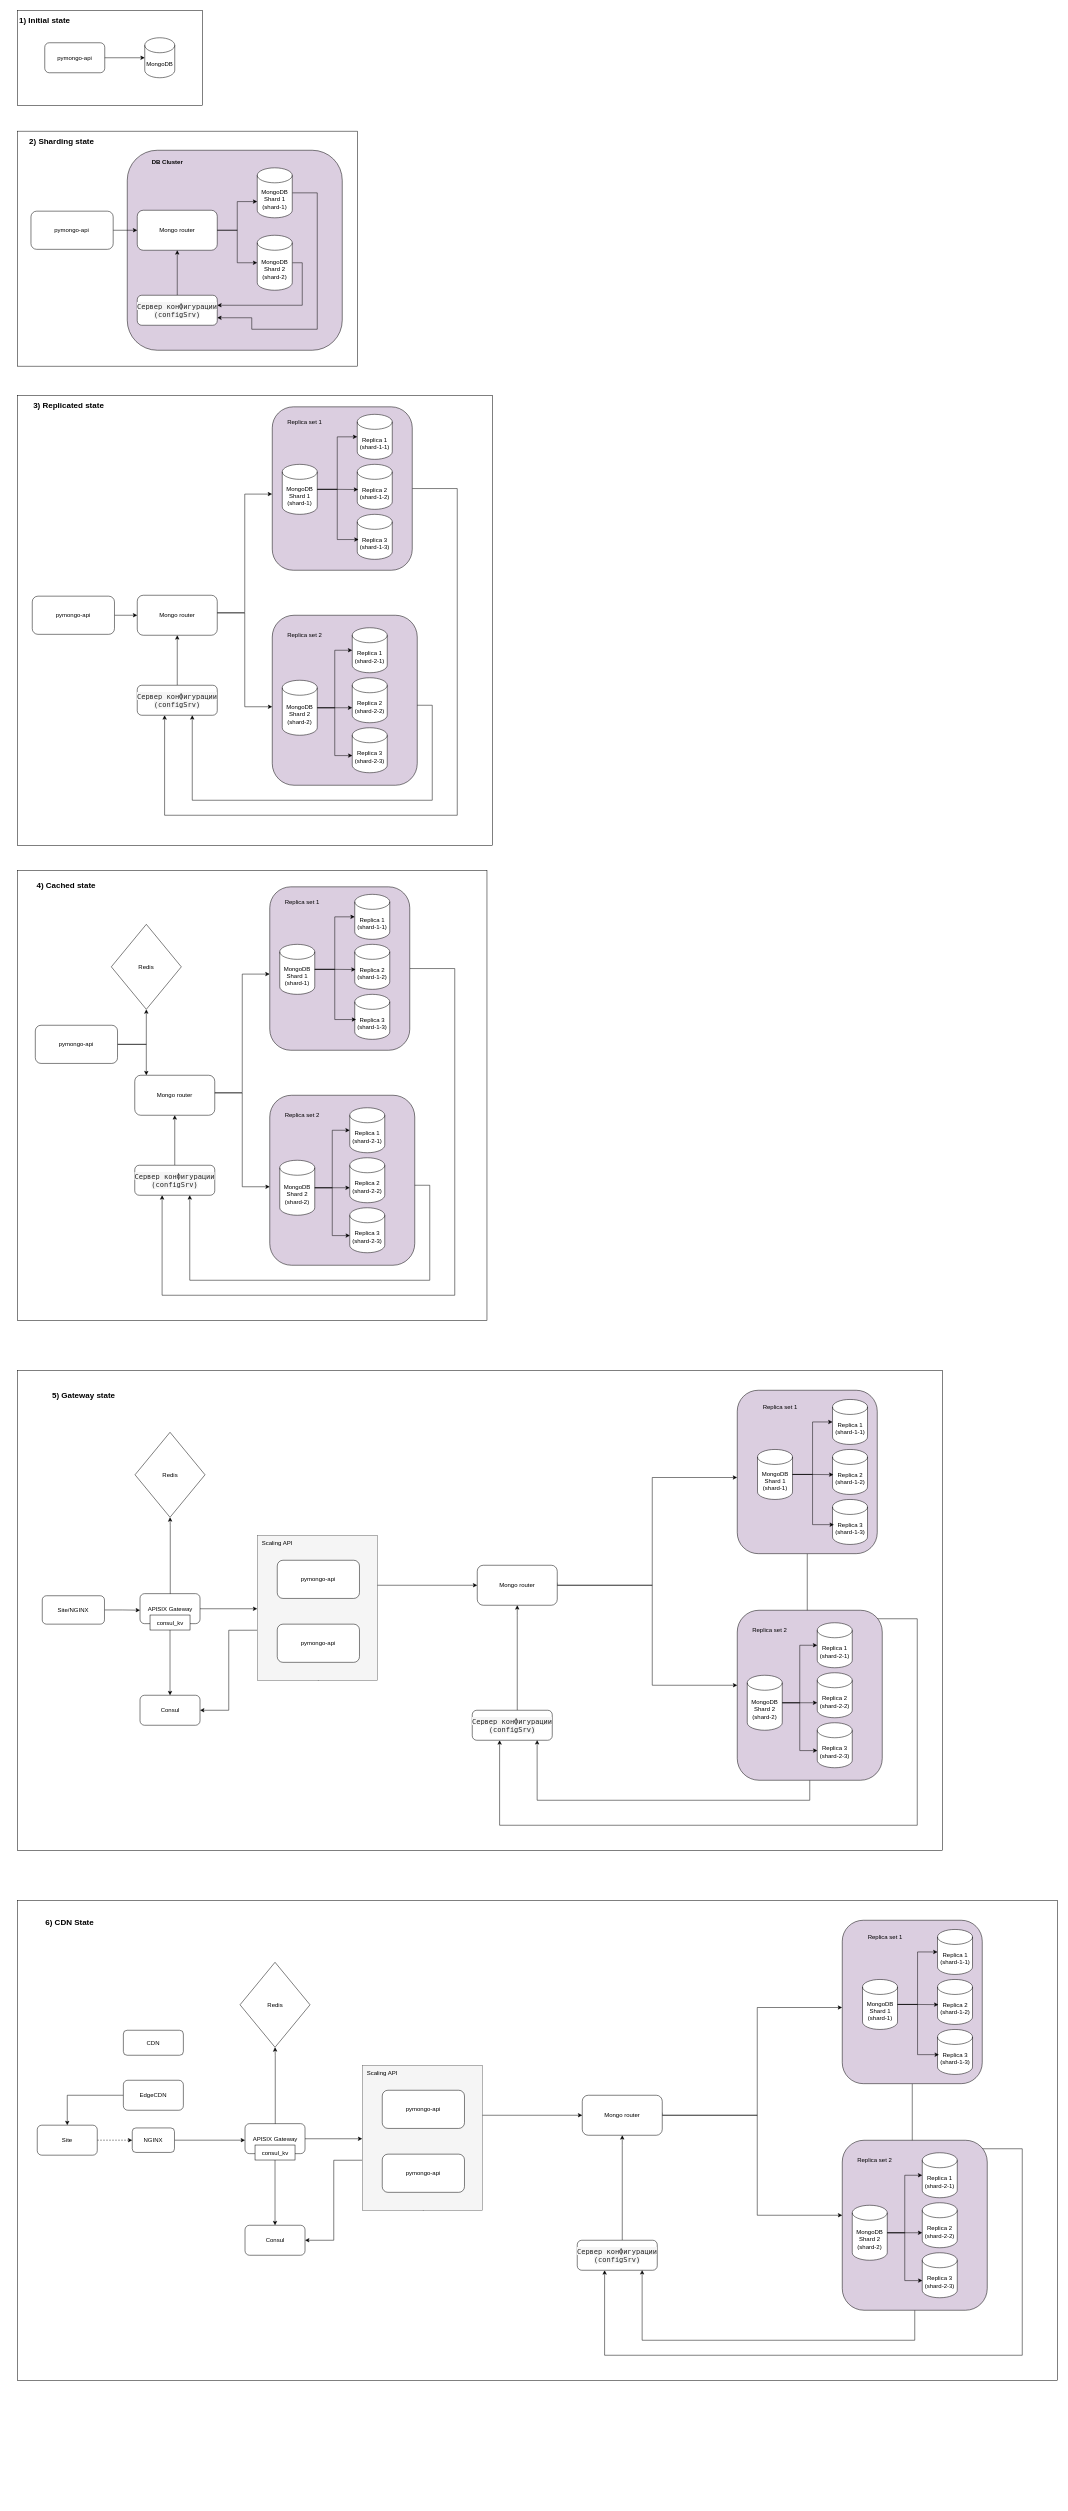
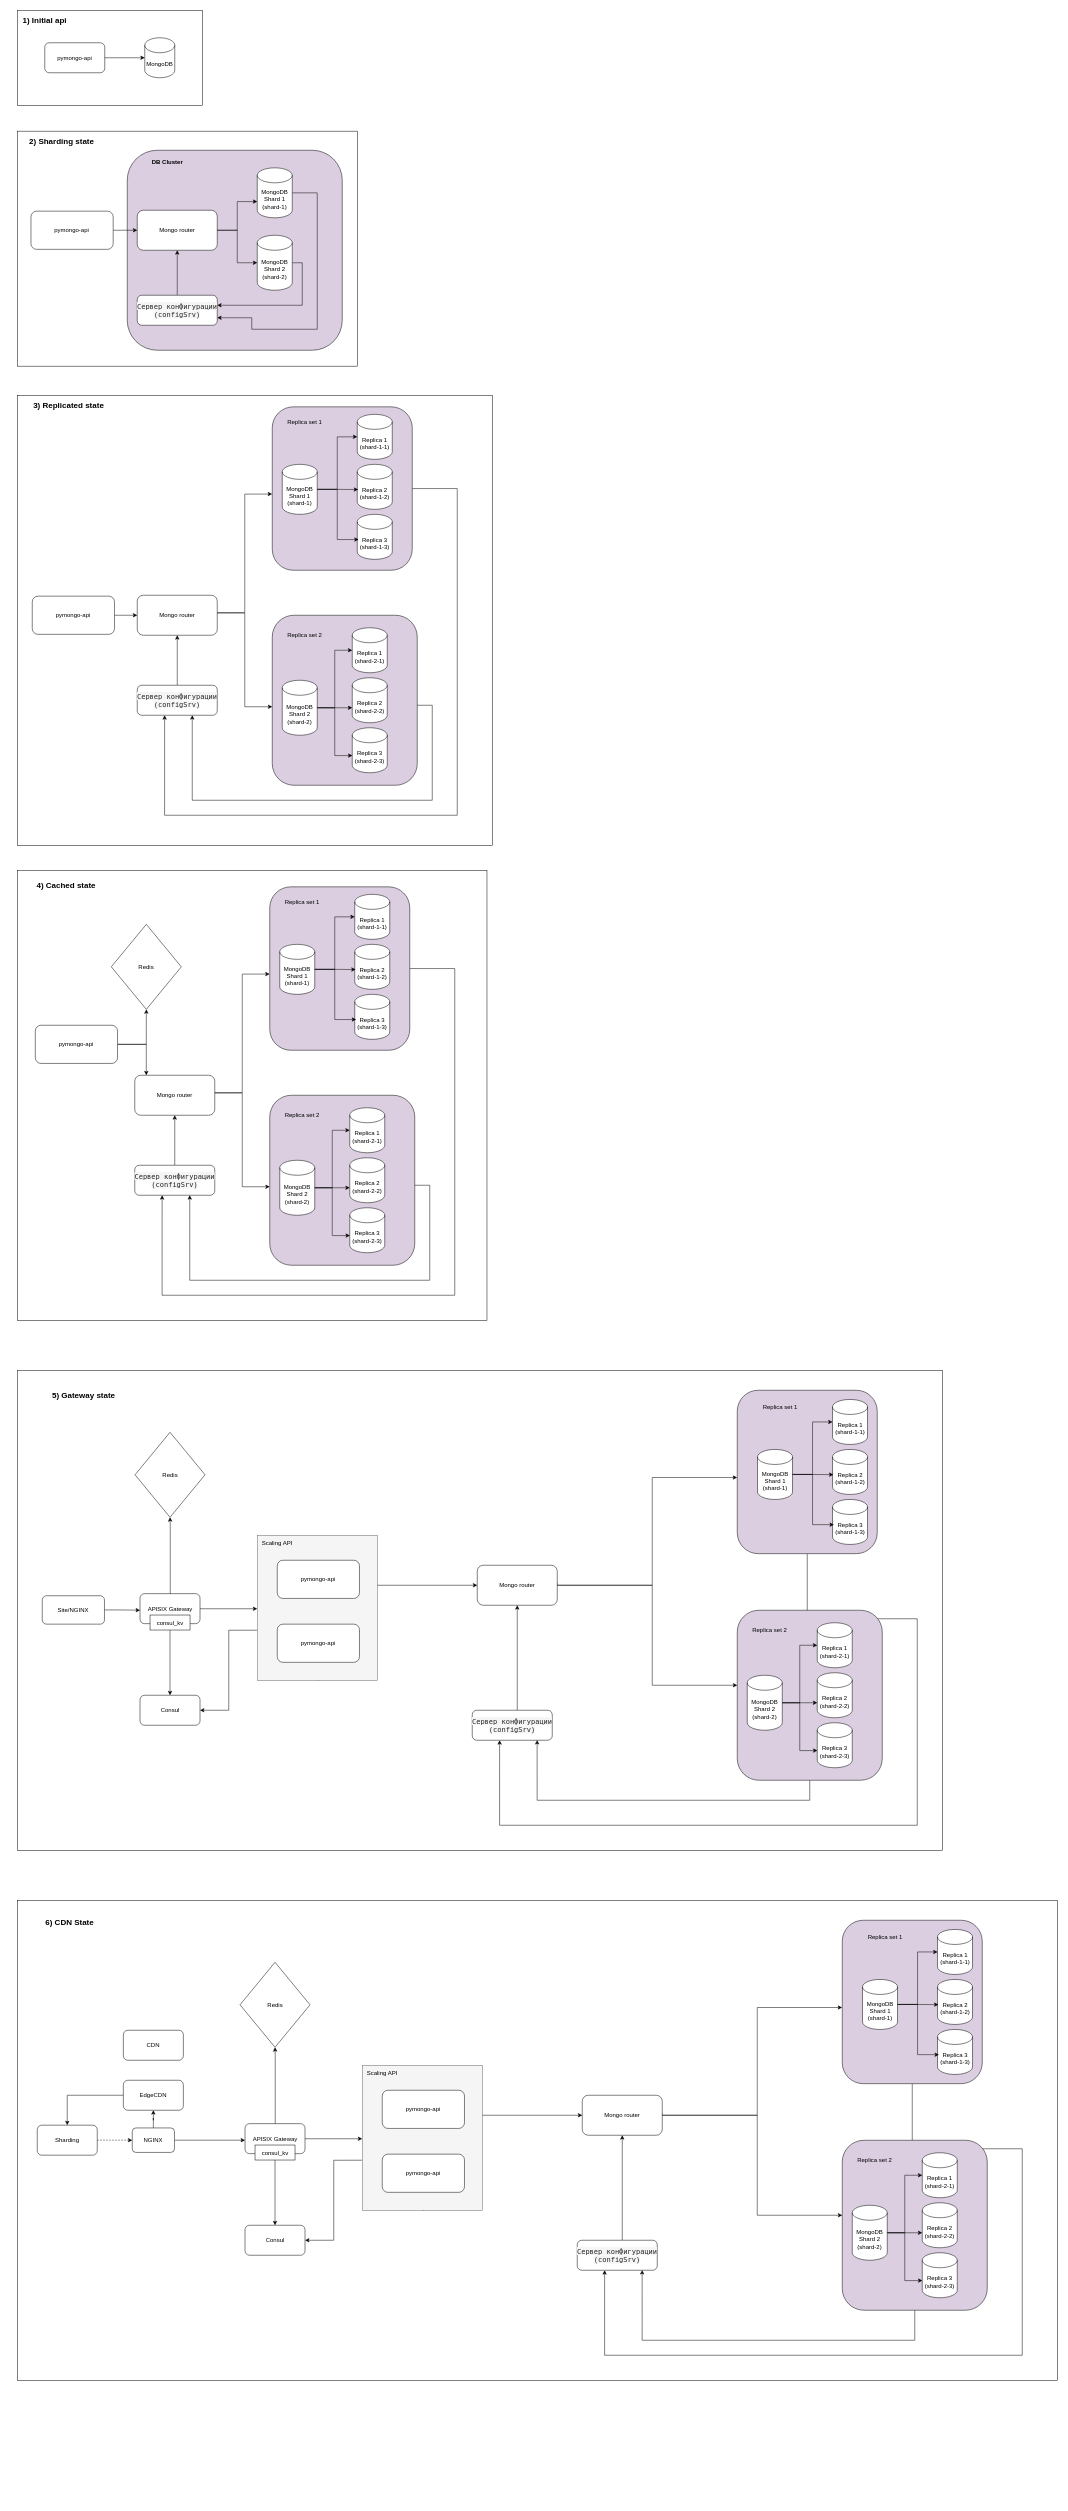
(45, 25) -> (45, 25)
(153, 2043) -> (153, 2045)
none -> (153, 2120)
(67, 2140) -> (67, 2140)
